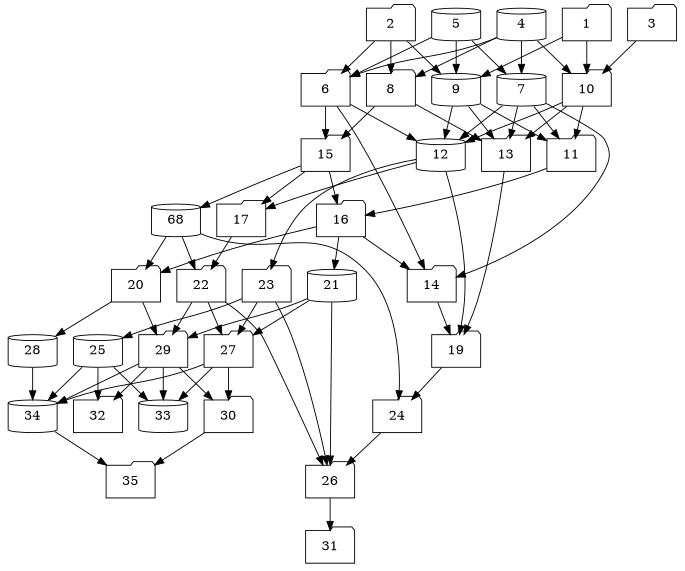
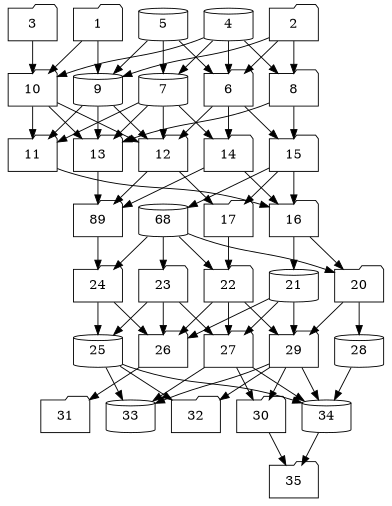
(441, 155) -> (163, 155)
(318, 197) -> (163, 249)
(383, 250) -> (257, 184)
none -> (98, 314)
(456, 351) -> (98, 220)
